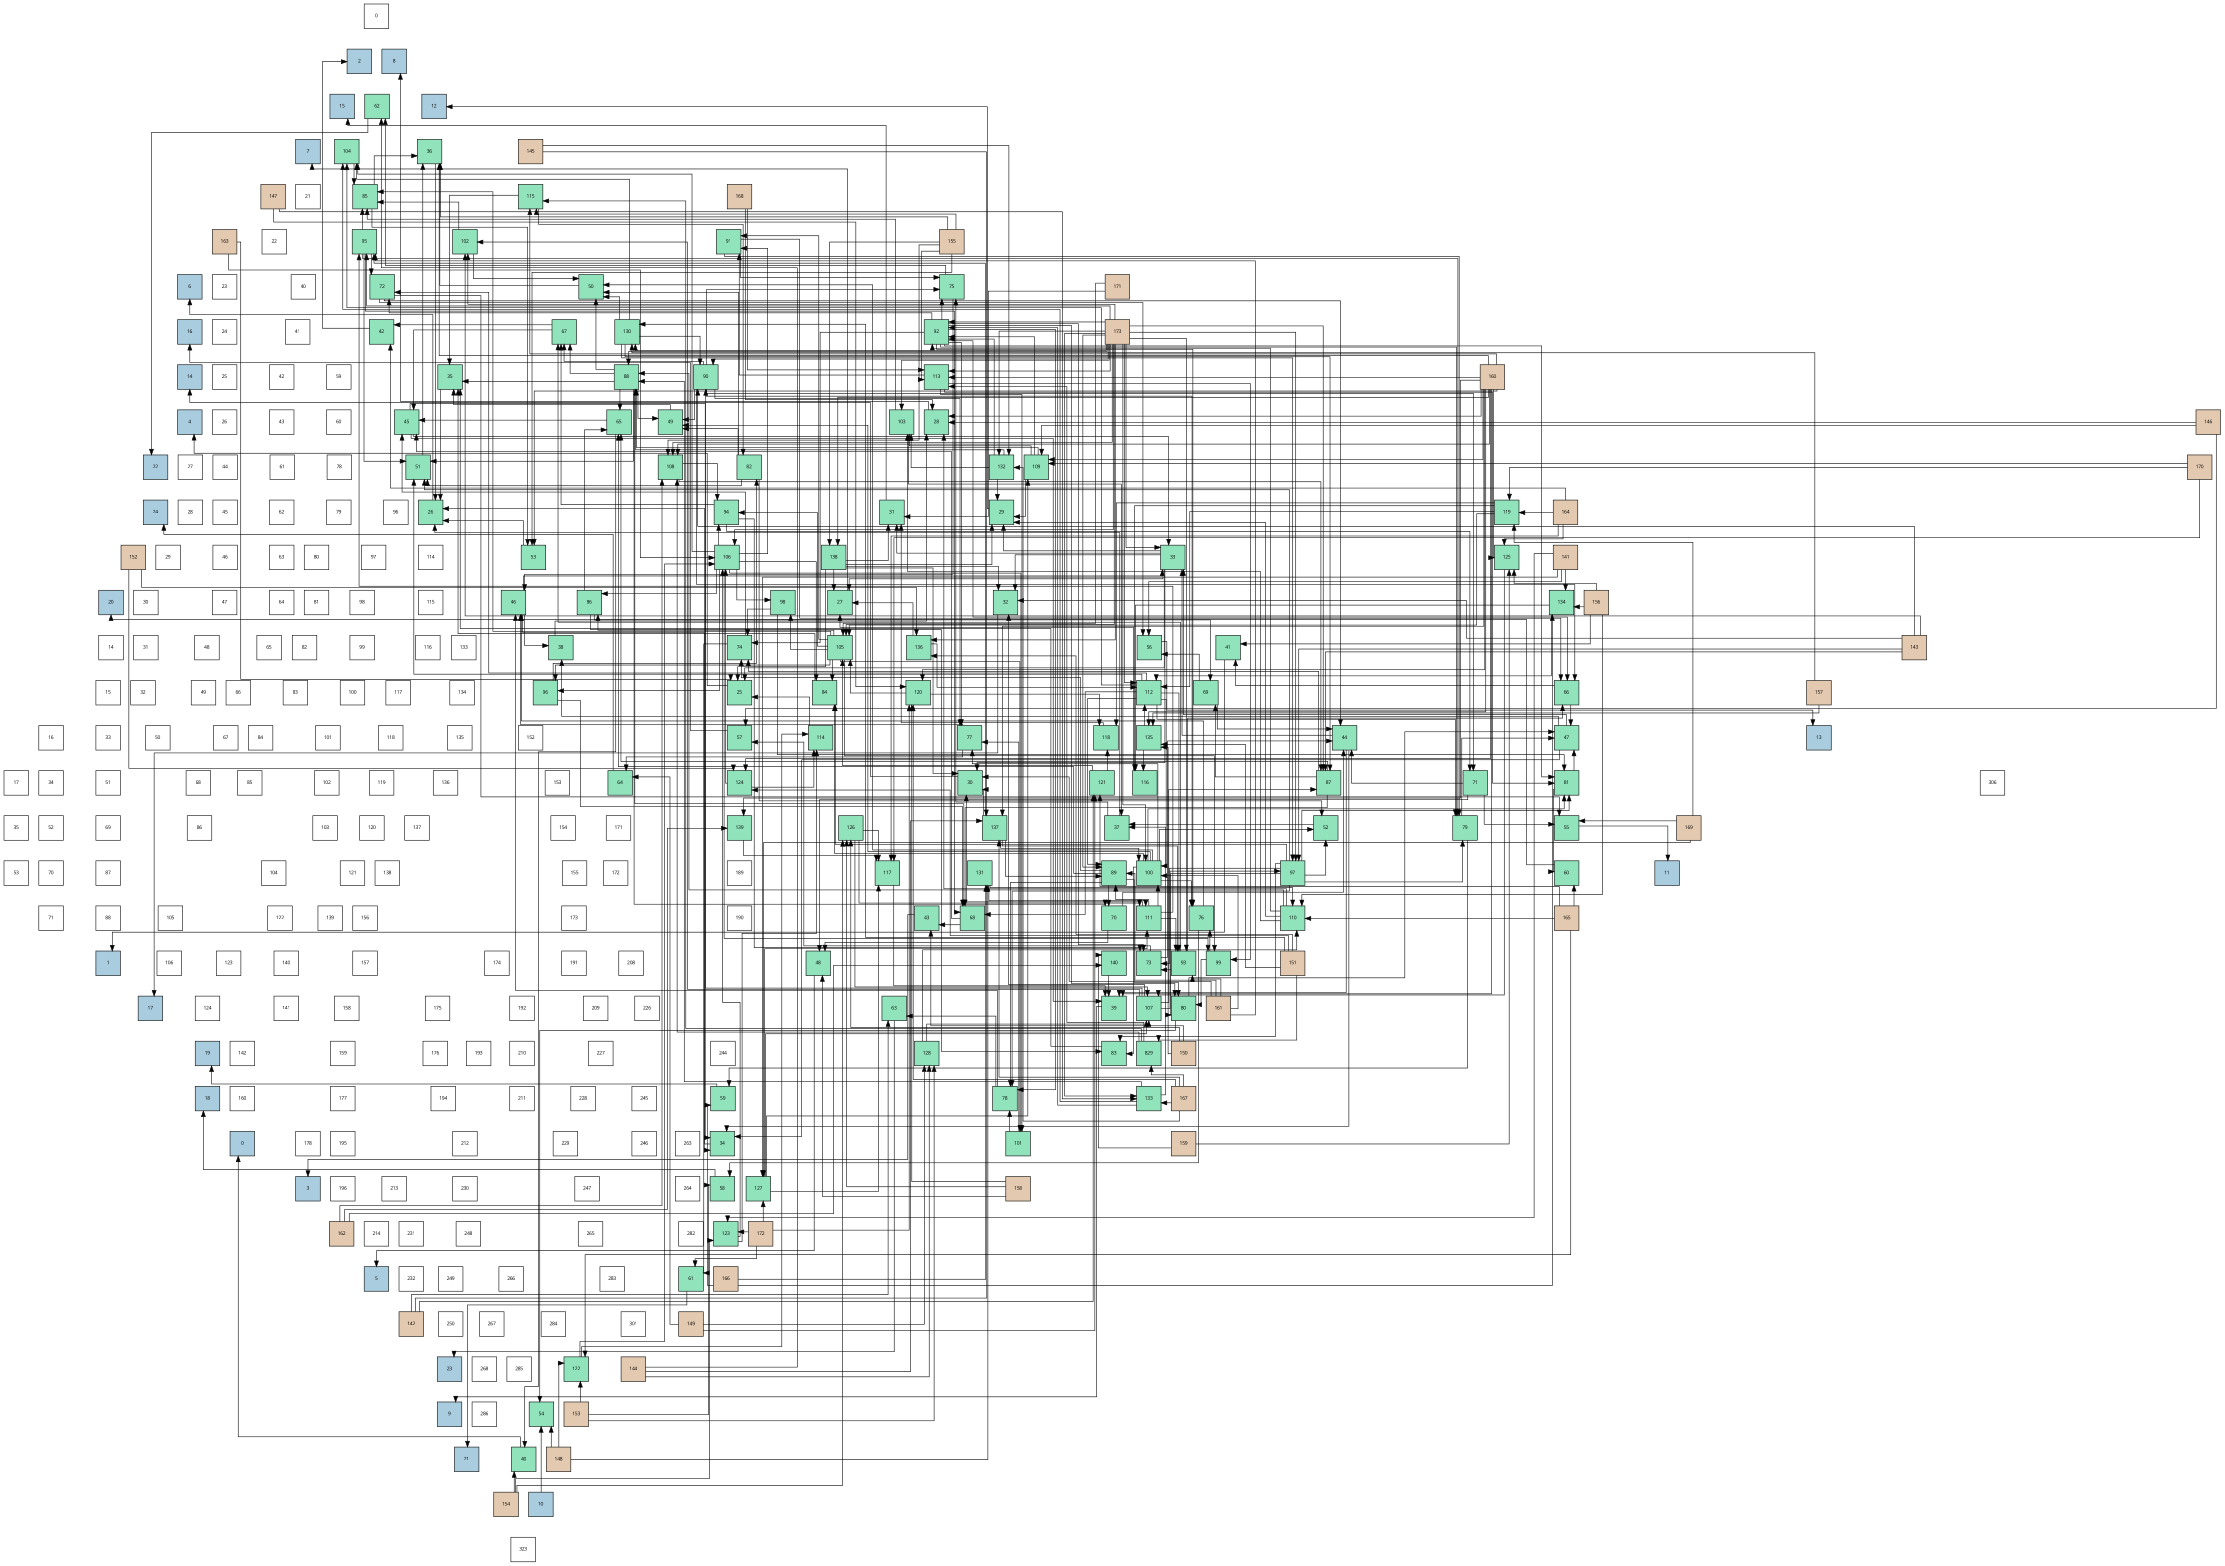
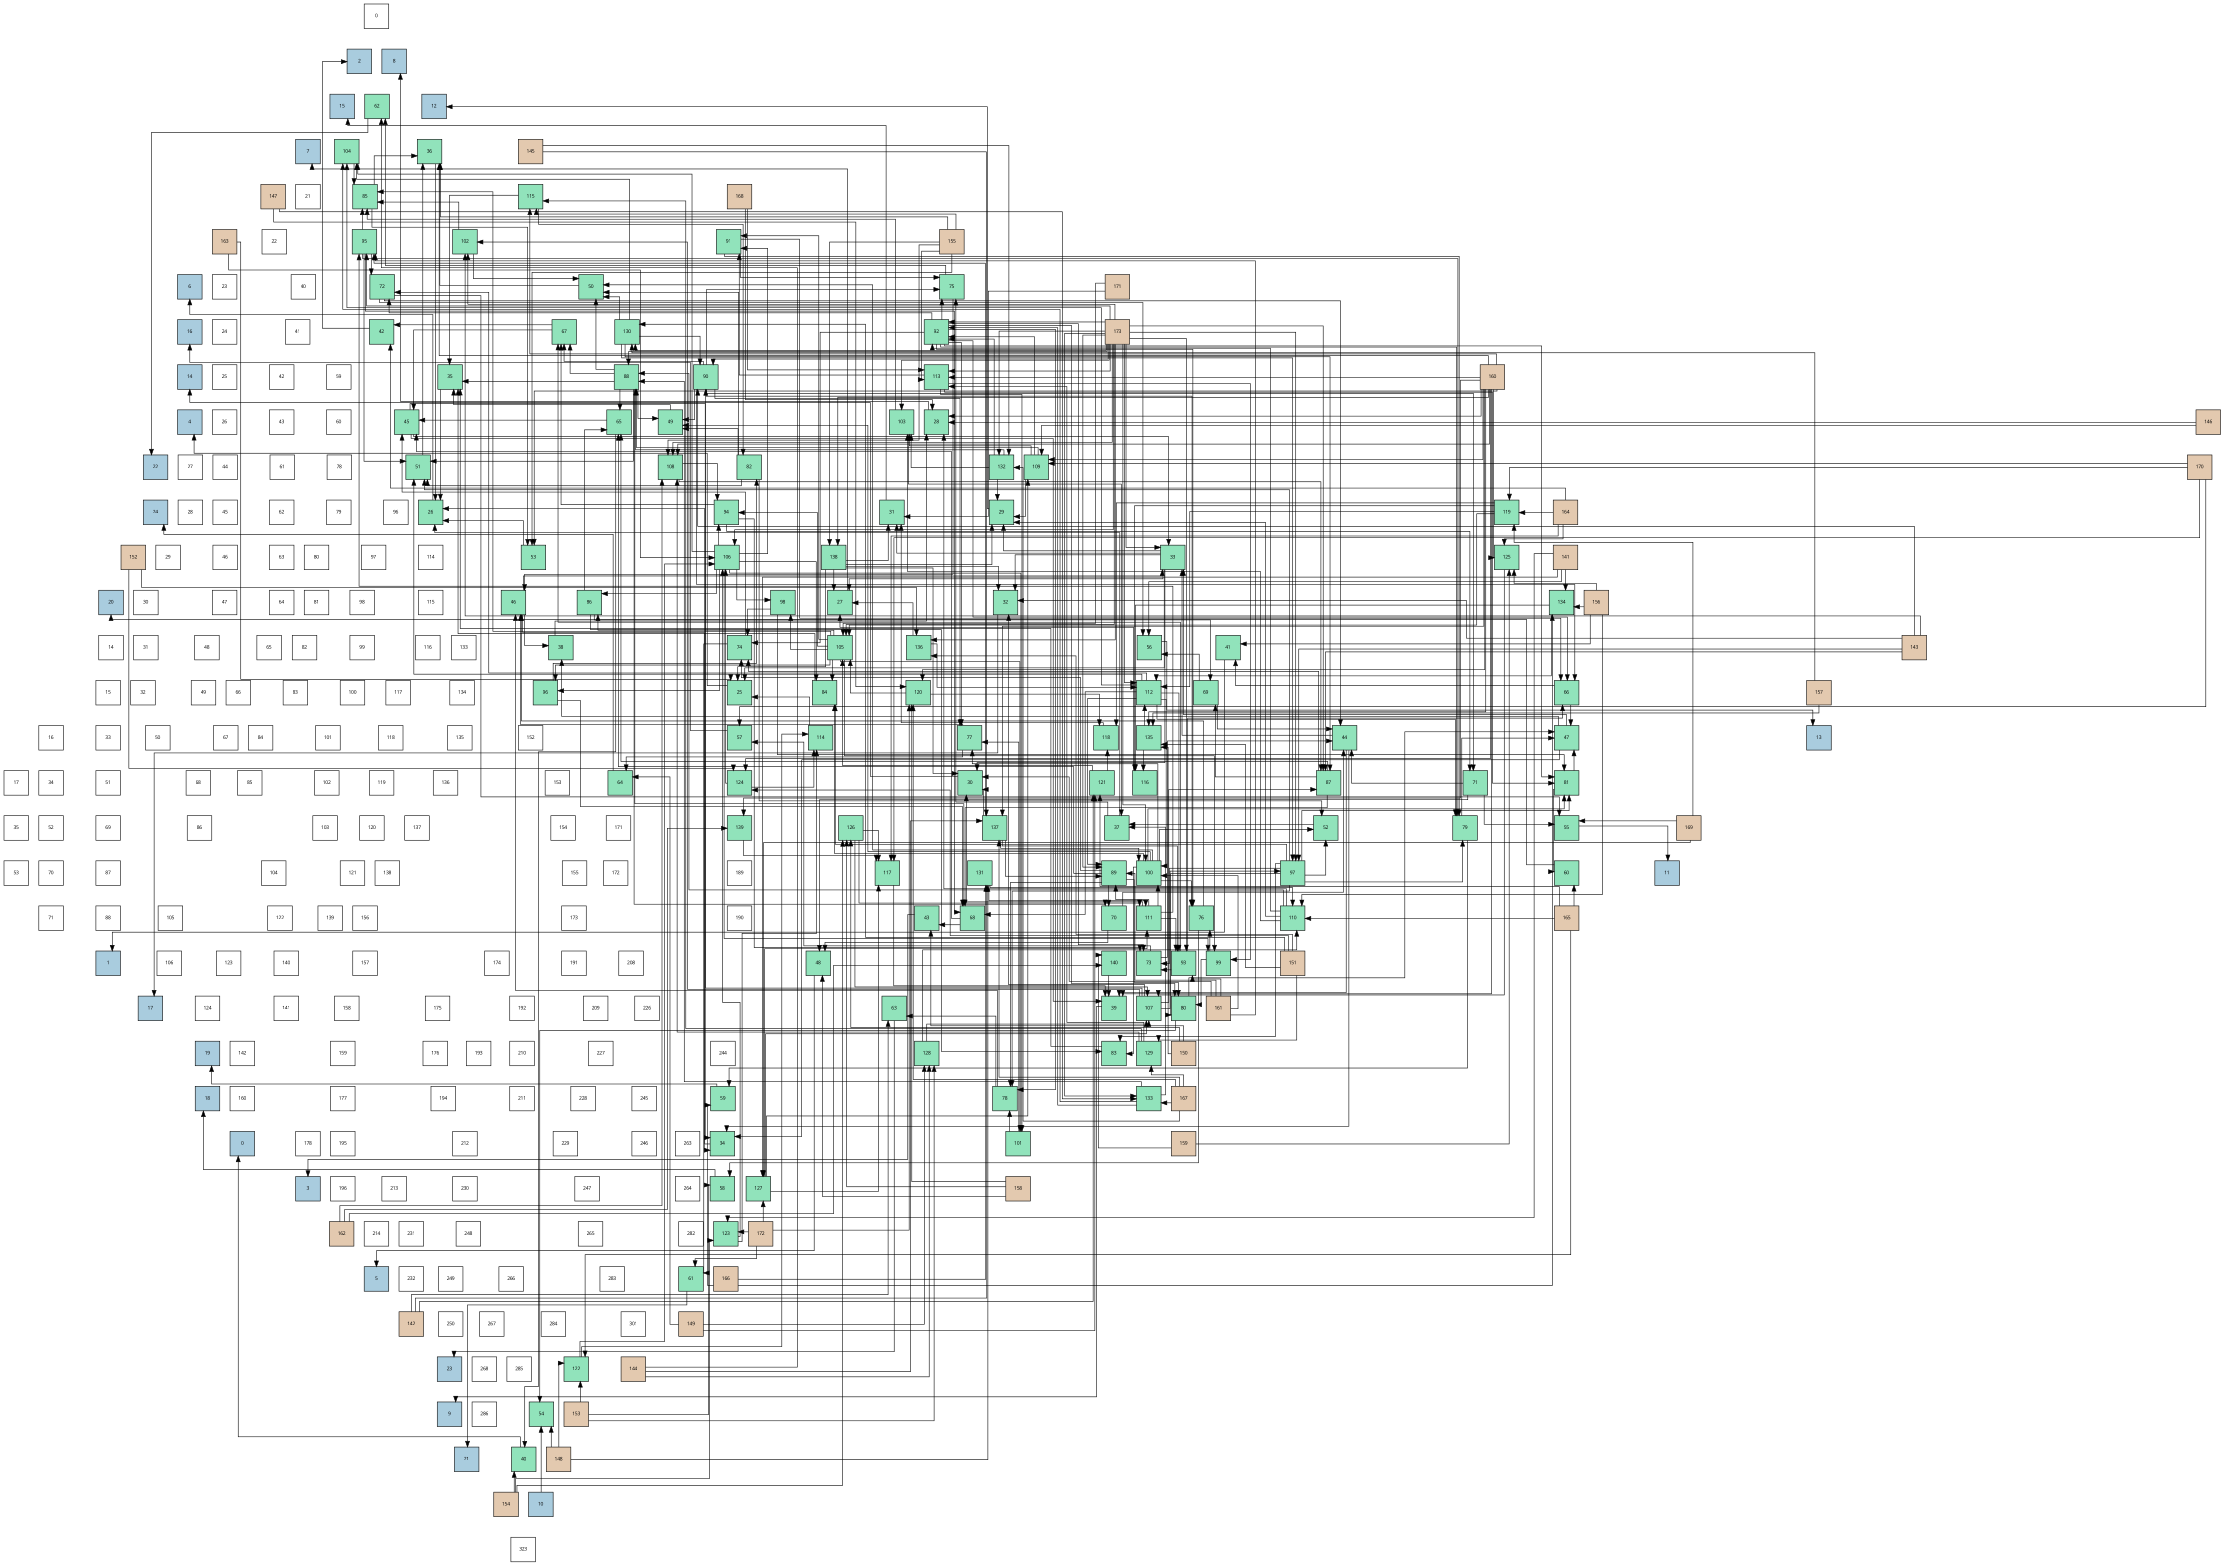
(1832, 708) -> (1580, 707)
(1992, 783) -> none
(1149, 1053) -> (1149, 1053)
